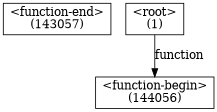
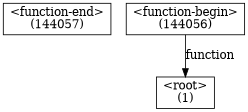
(57, 19) -> (57, 19)
(155, 52) -> (185, 52)
